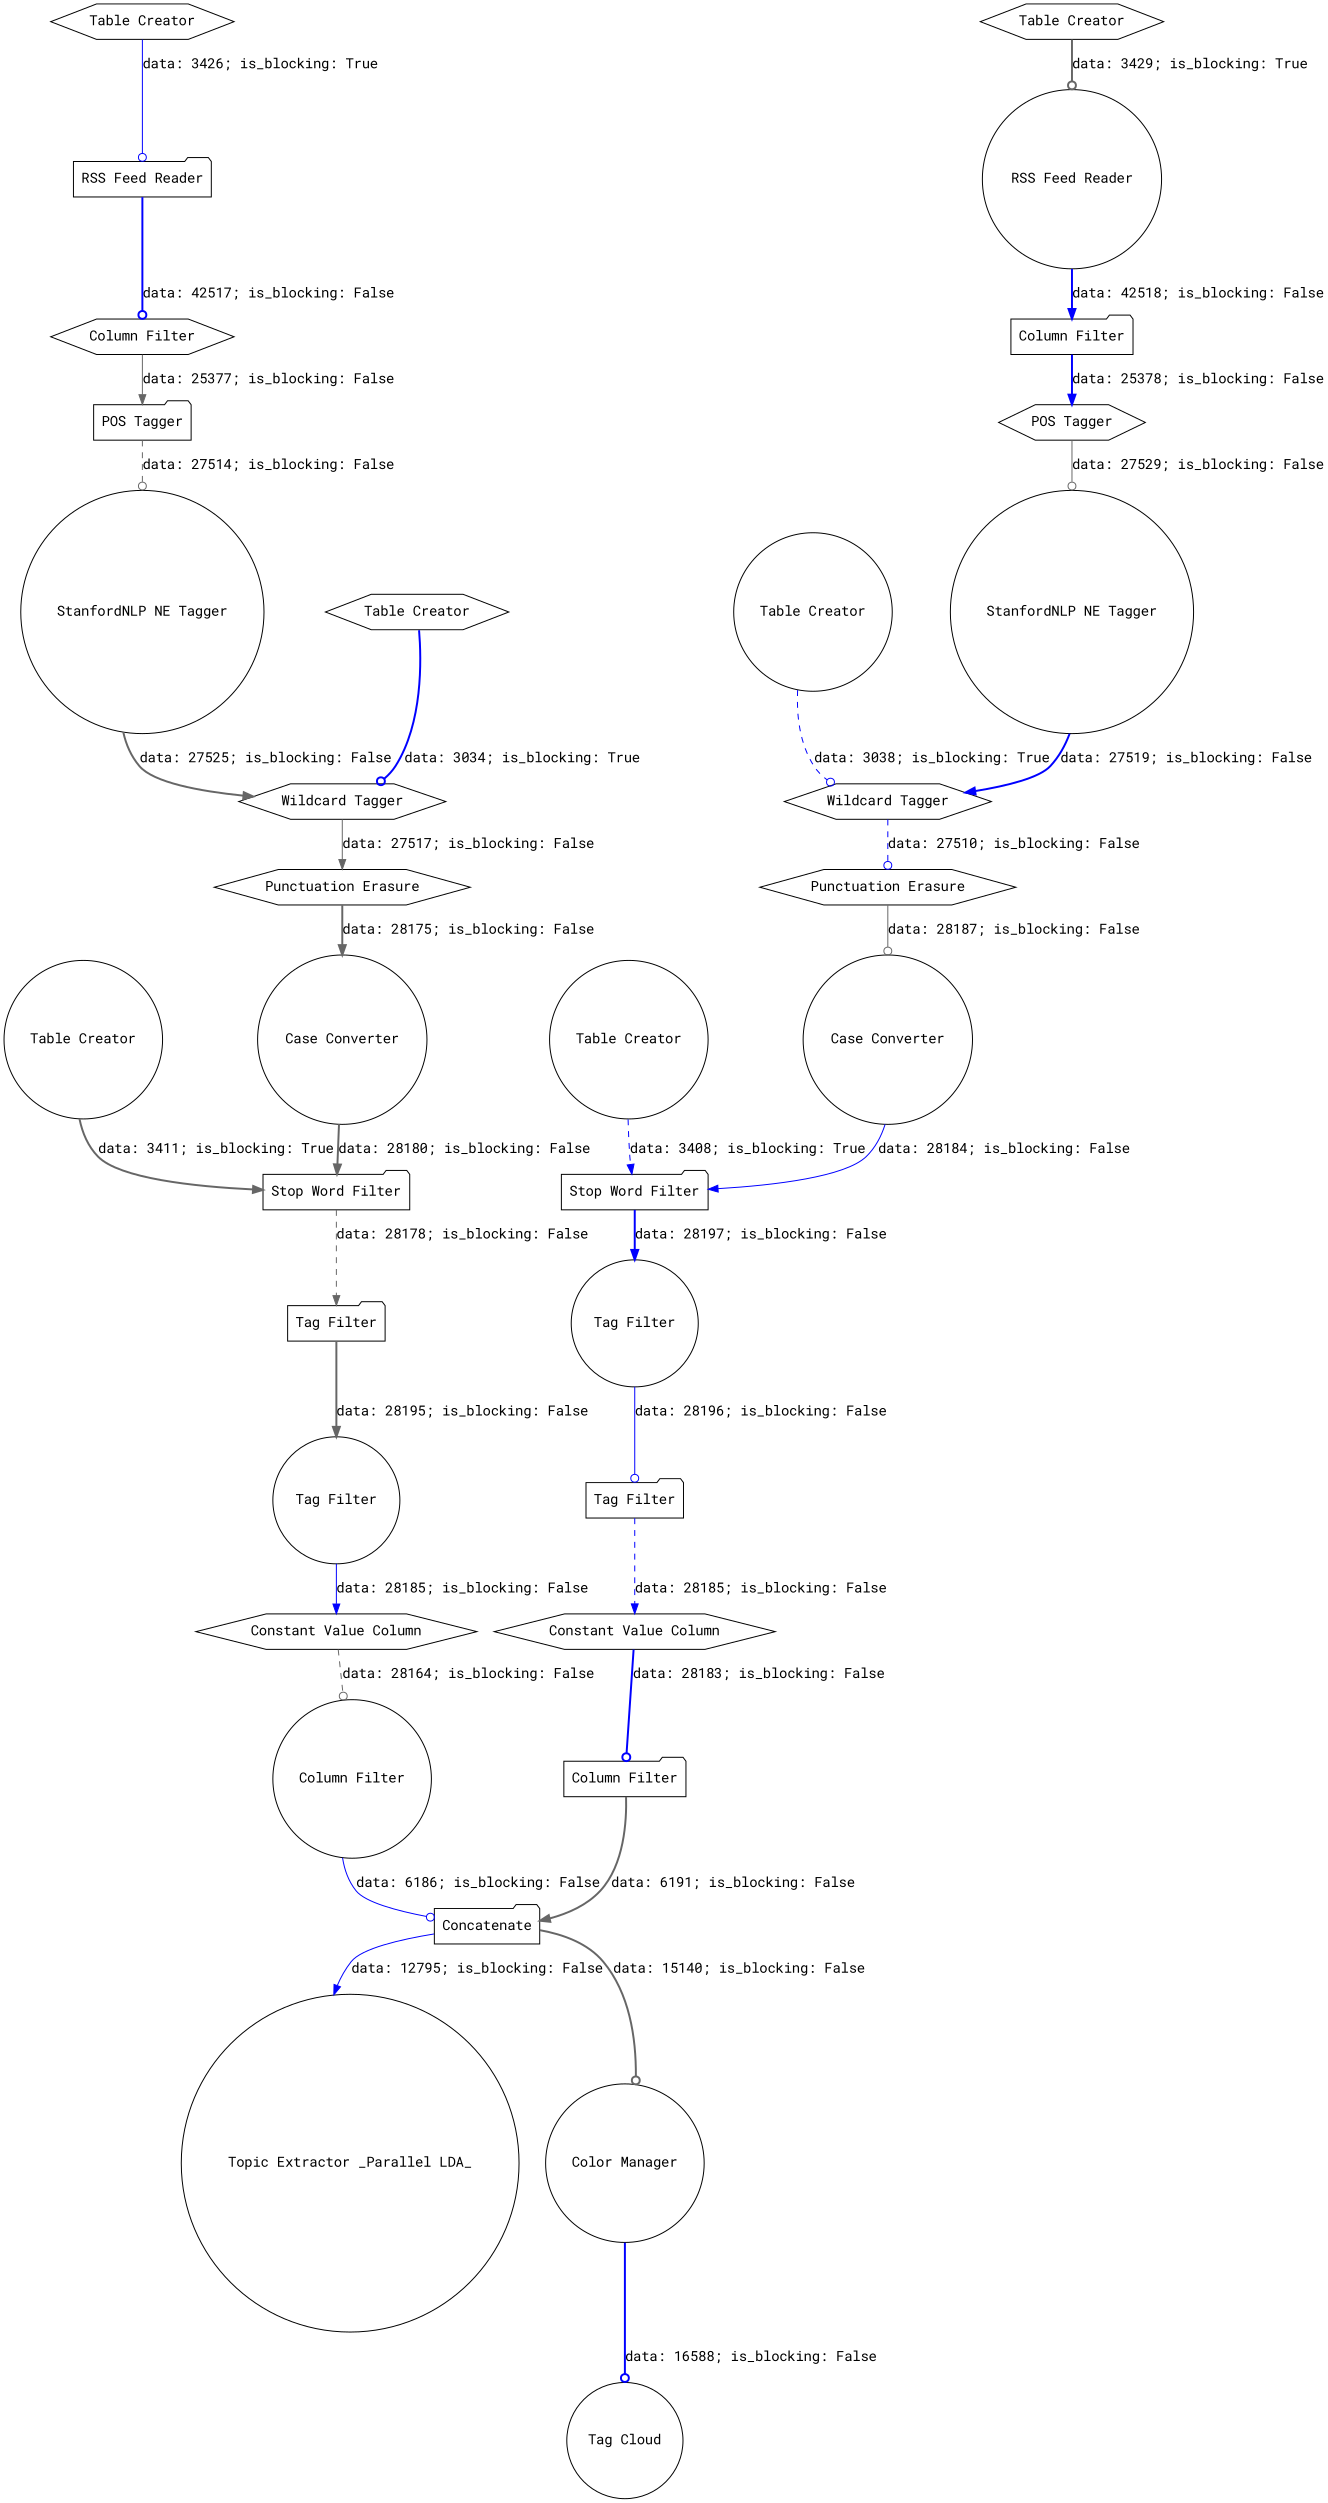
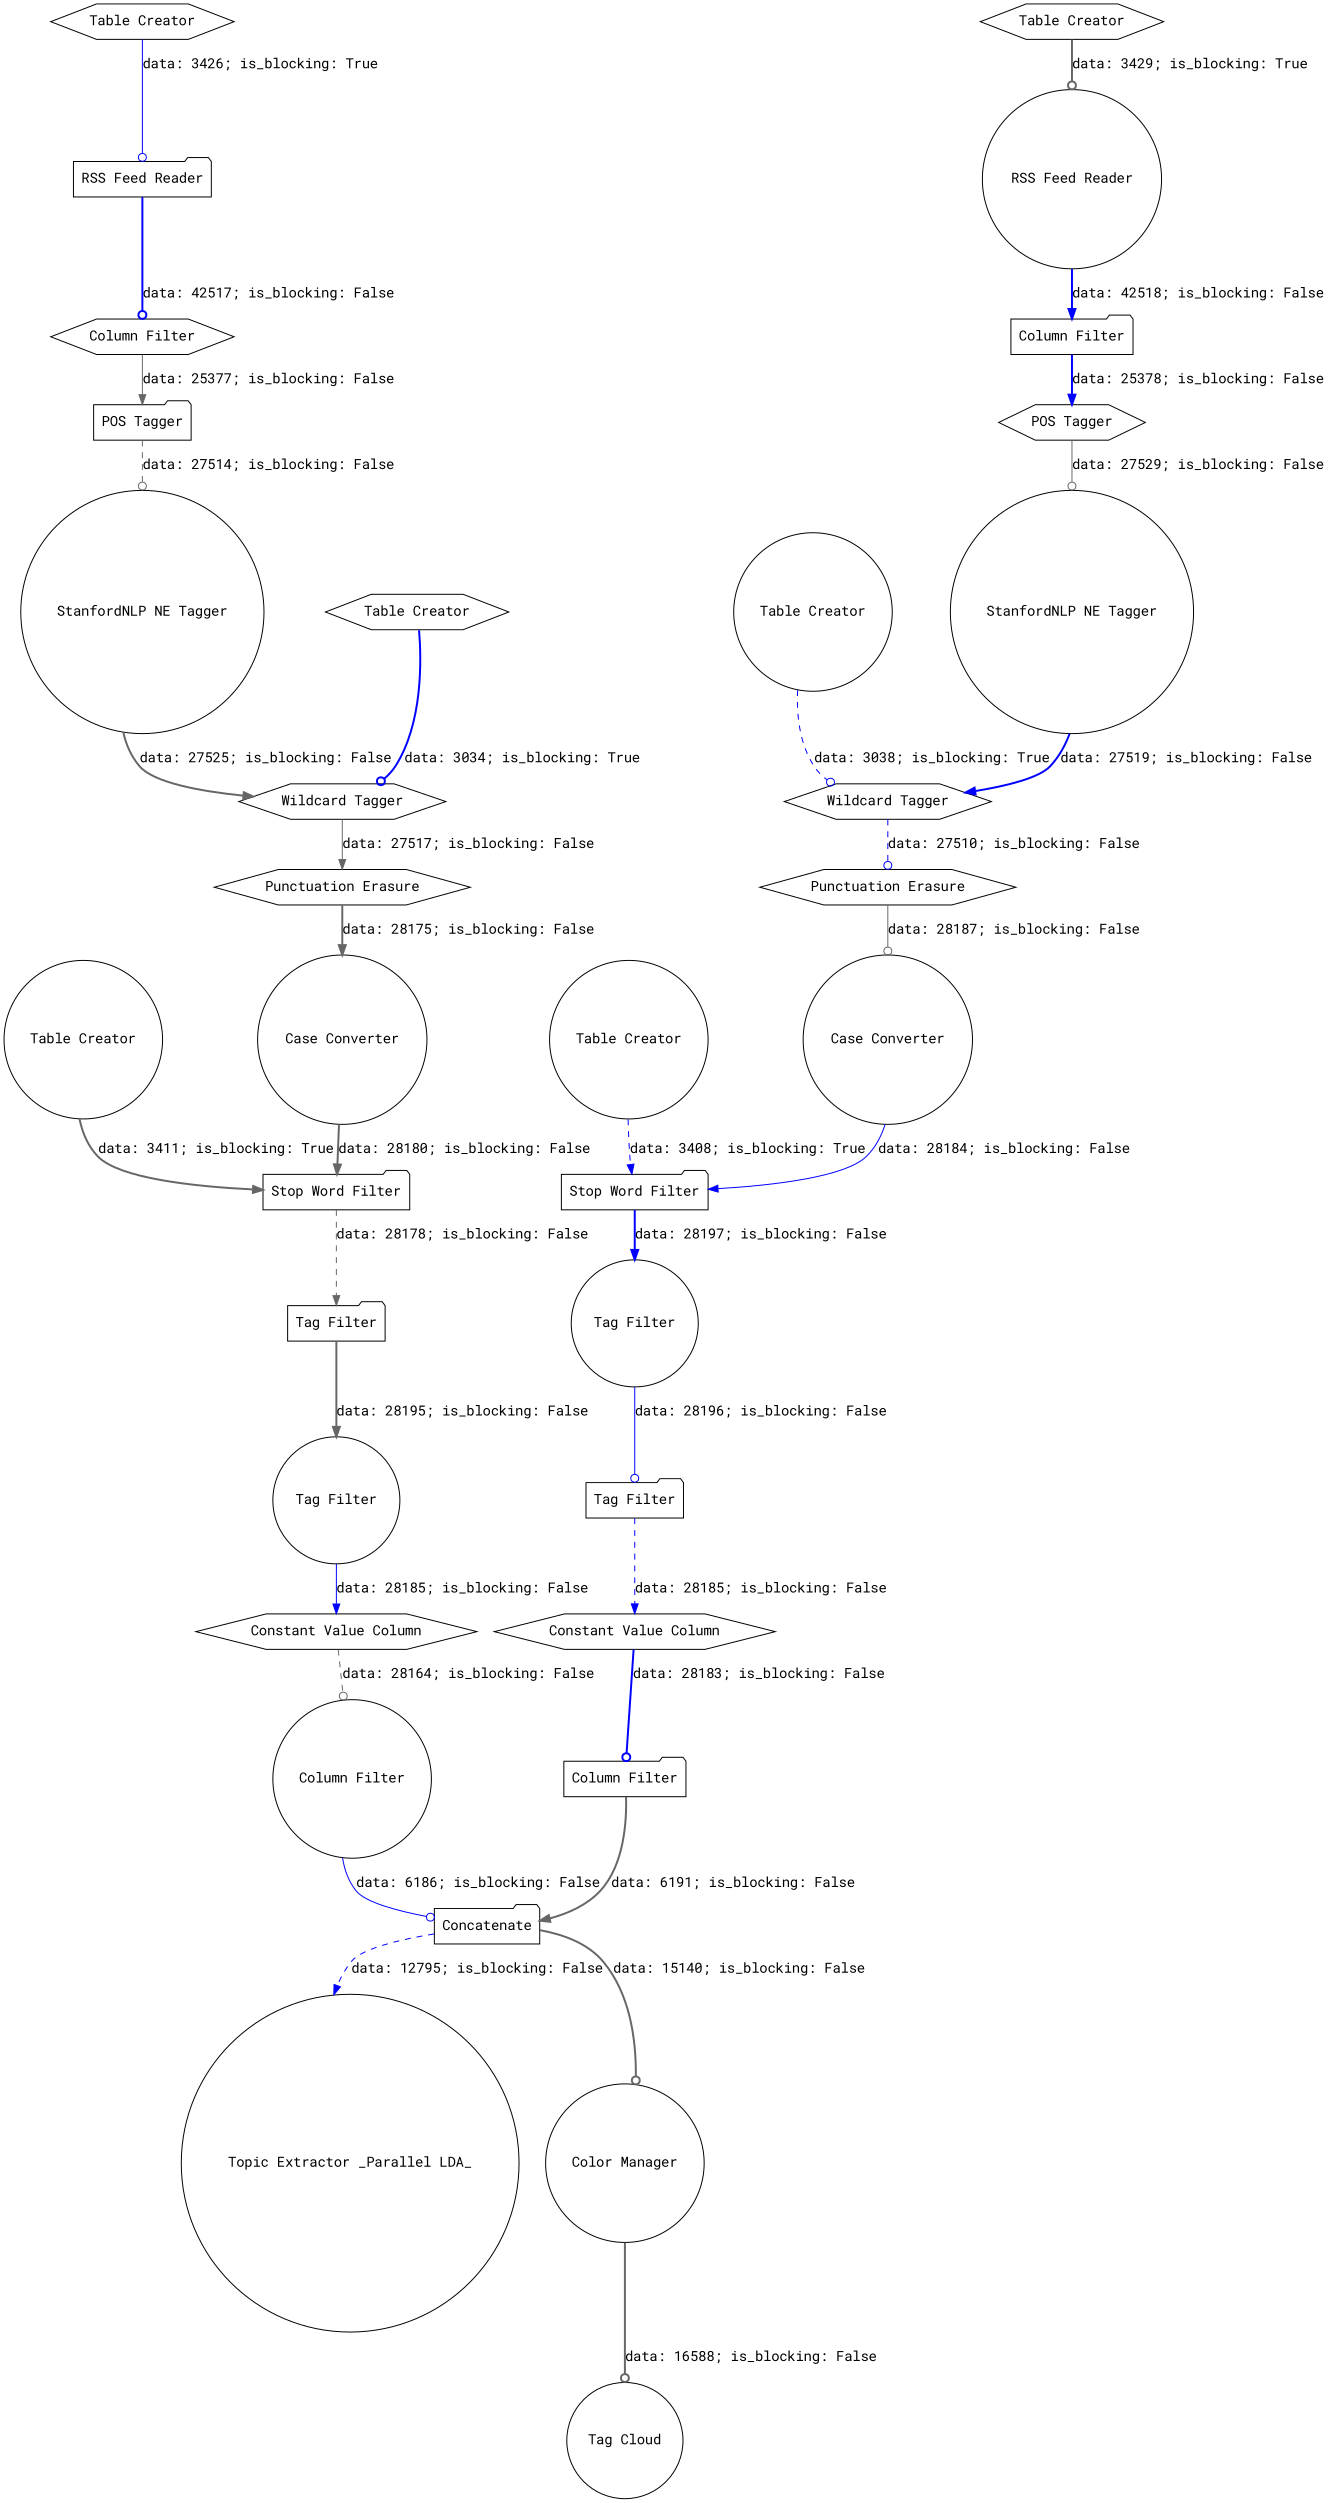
(377, 1947) -> (377, 1947)
(625, 2308) -> (625, 2308)
